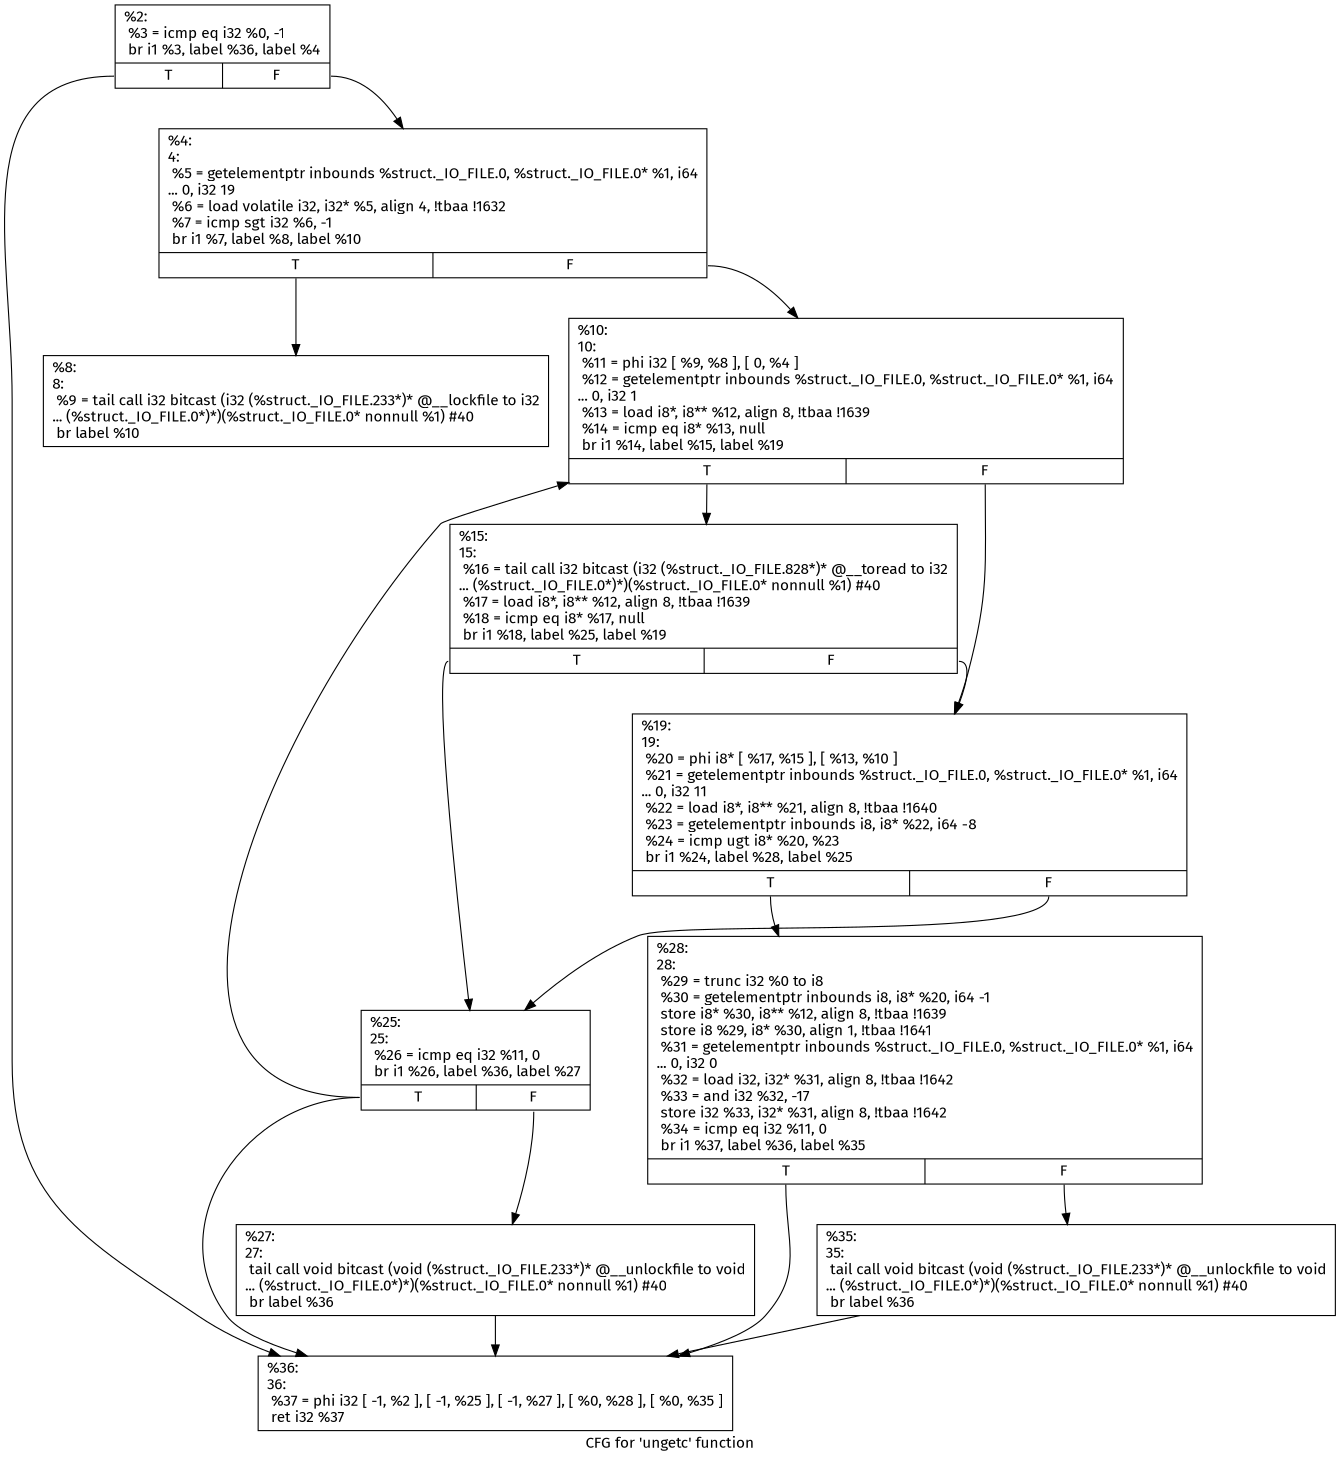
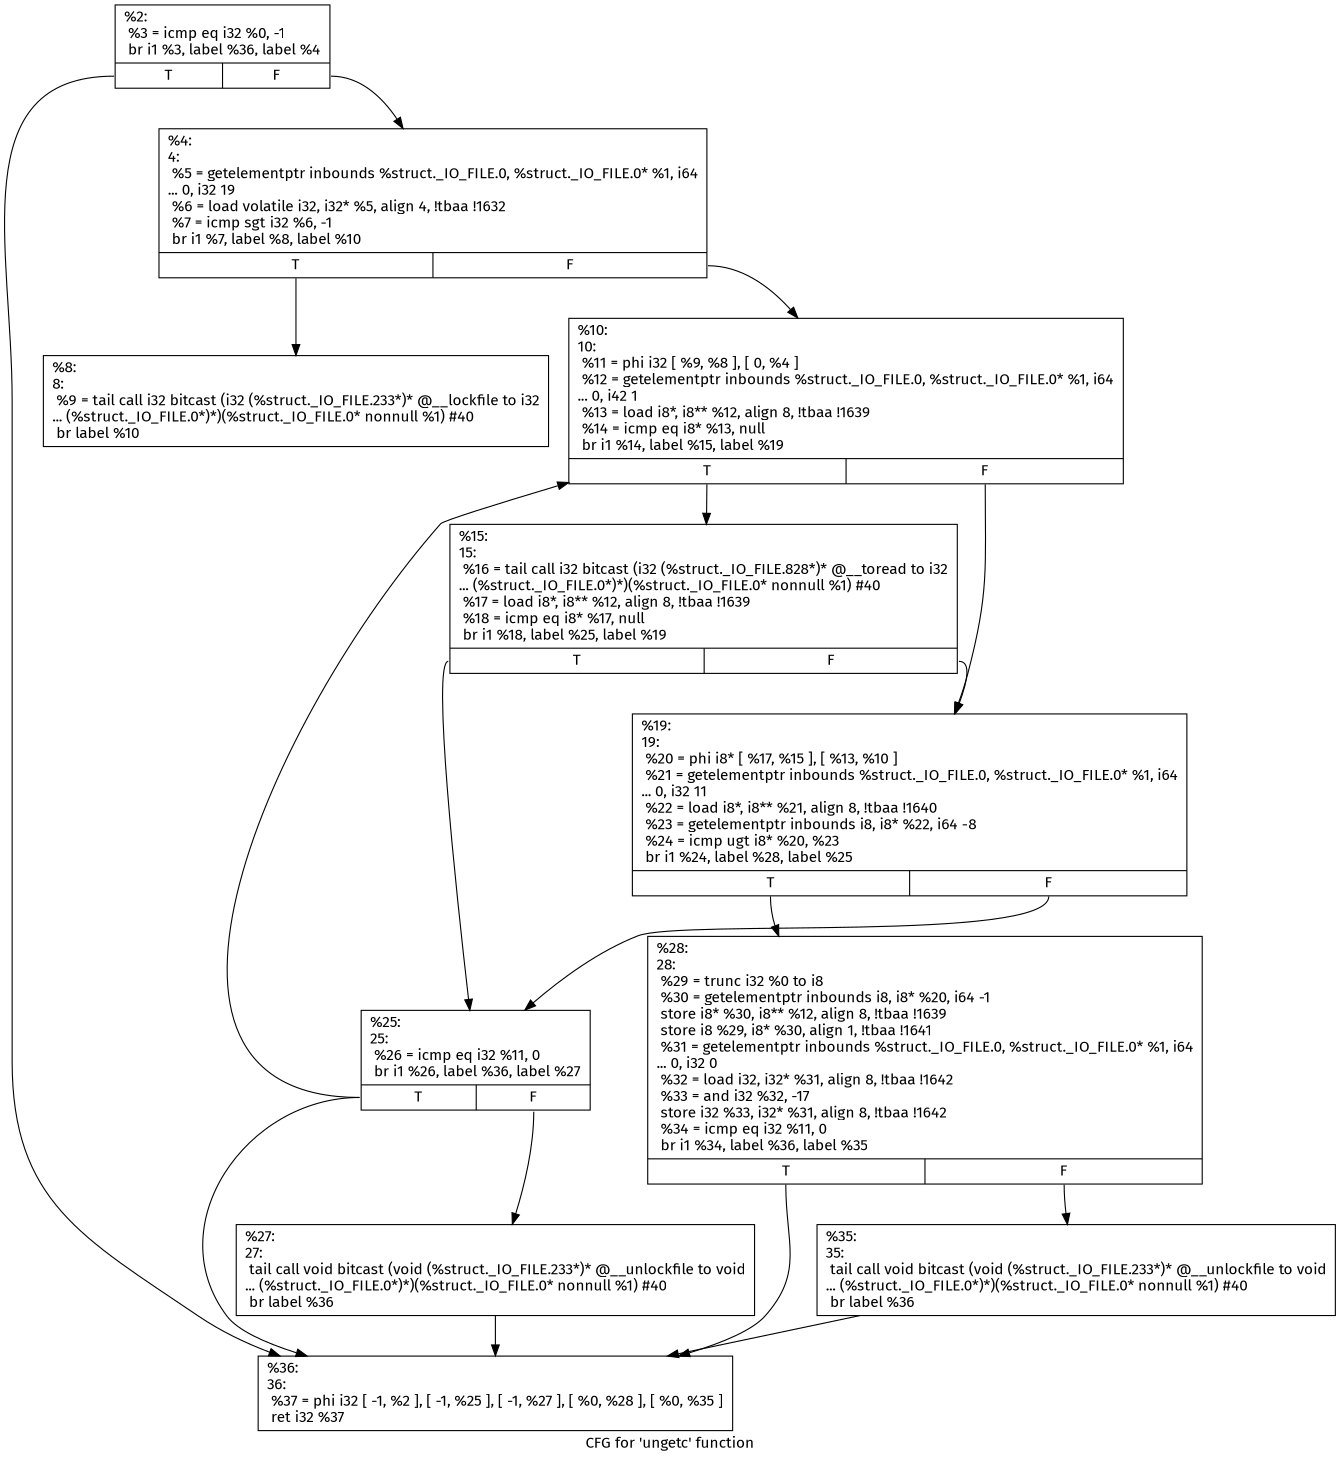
(608, 396) -> (608, 396)
(761, 1146) -> (762, 1146)
